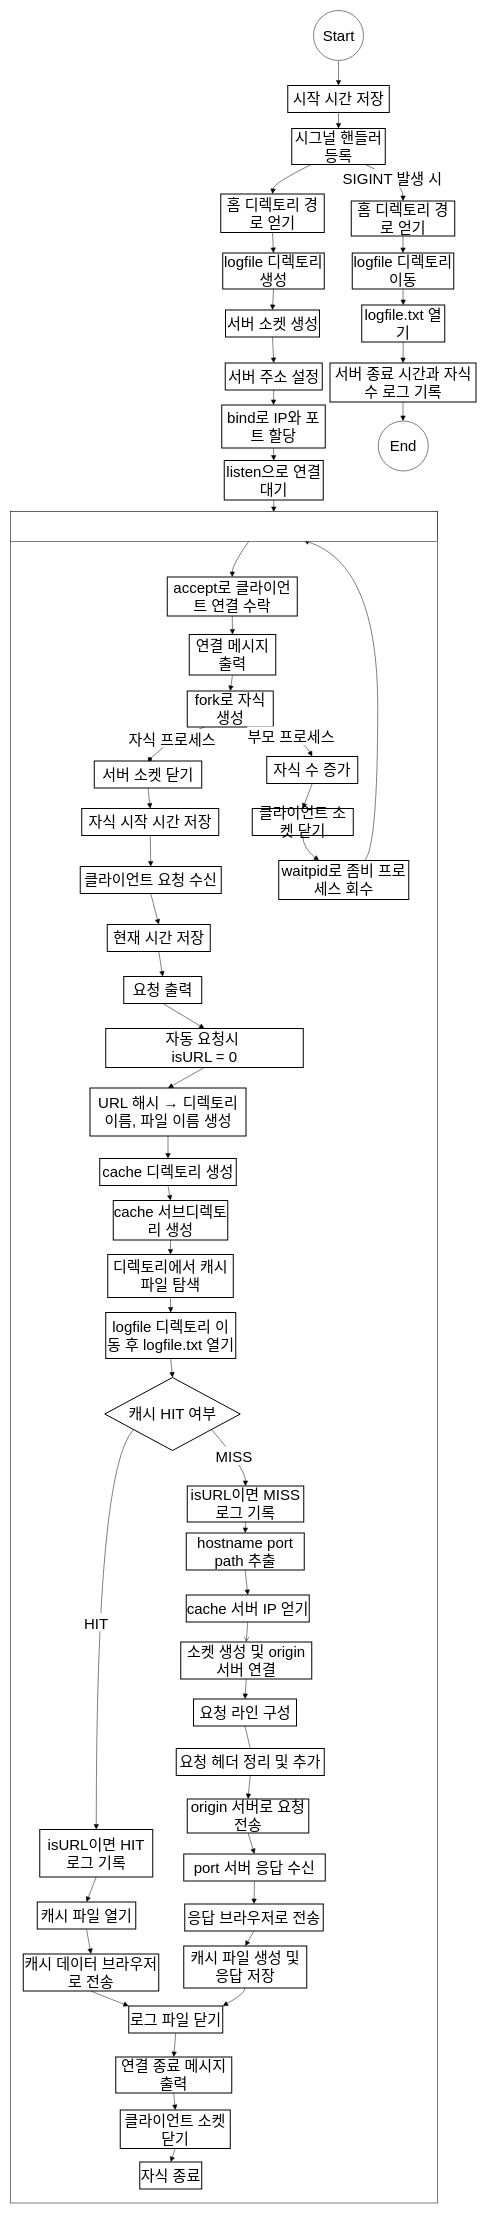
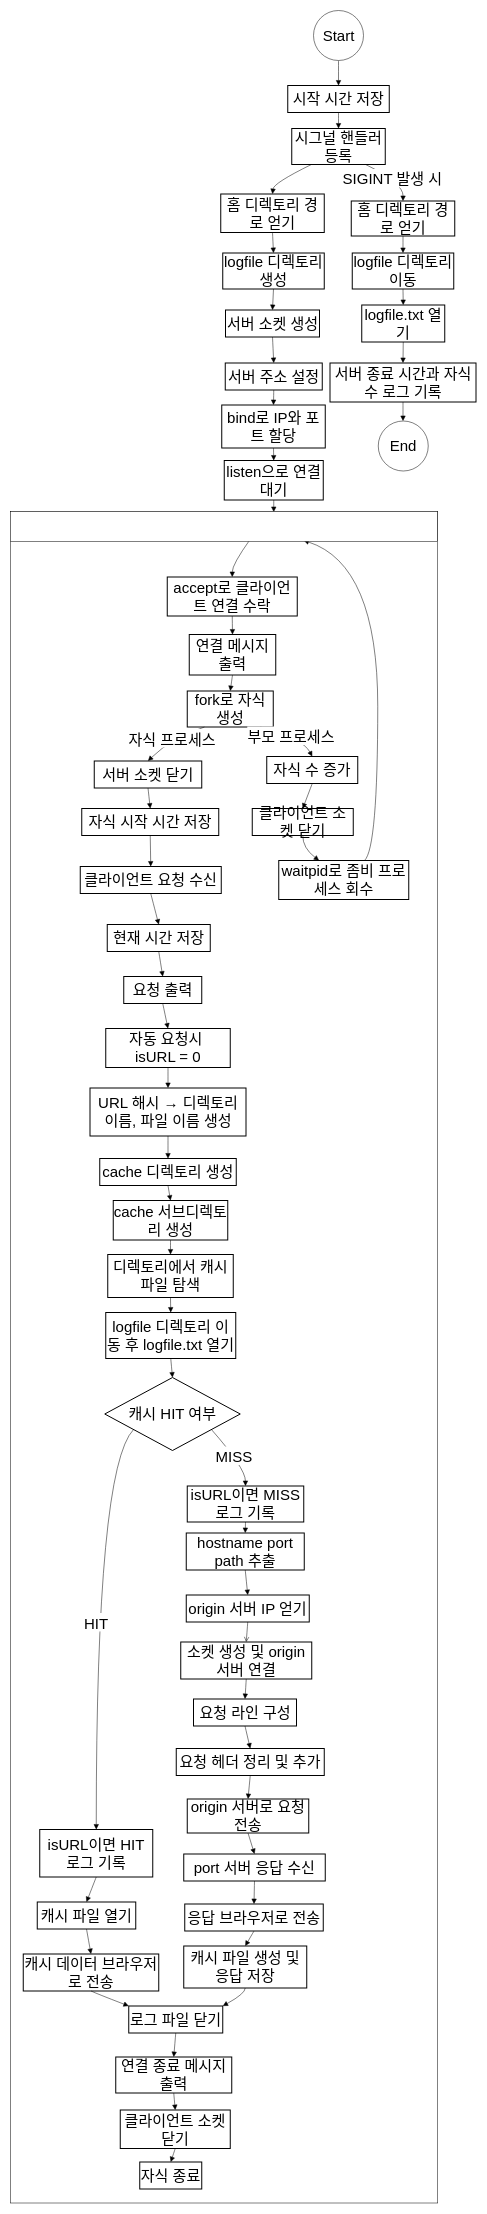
(152, 757) -> (152, 756)
(205, 1048) -> (168, 1048)
(248, 1608) -> (248, 1608)
(250, 1745) -> (249, 1742)
